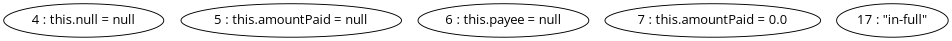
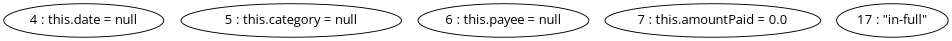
(84, 20) -> (84, 20)
(291, 20) -> (291, 20)
